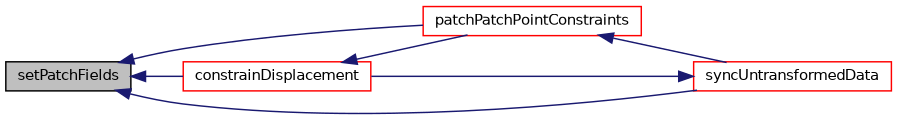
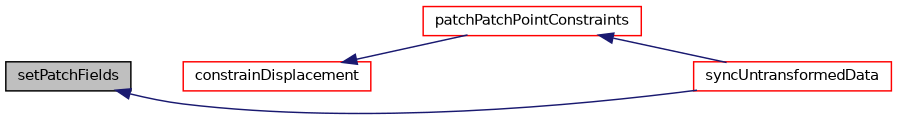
(278, 36) -> none
(164, 76) -> none
(525, 76) -> none
